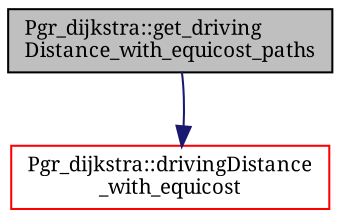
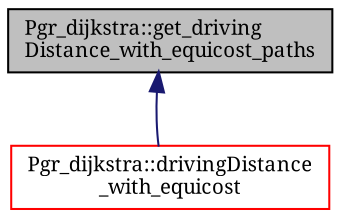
(184, 99) -> (157, 119)
